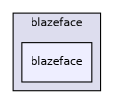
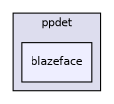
(57, 24) -> (57, 24)
